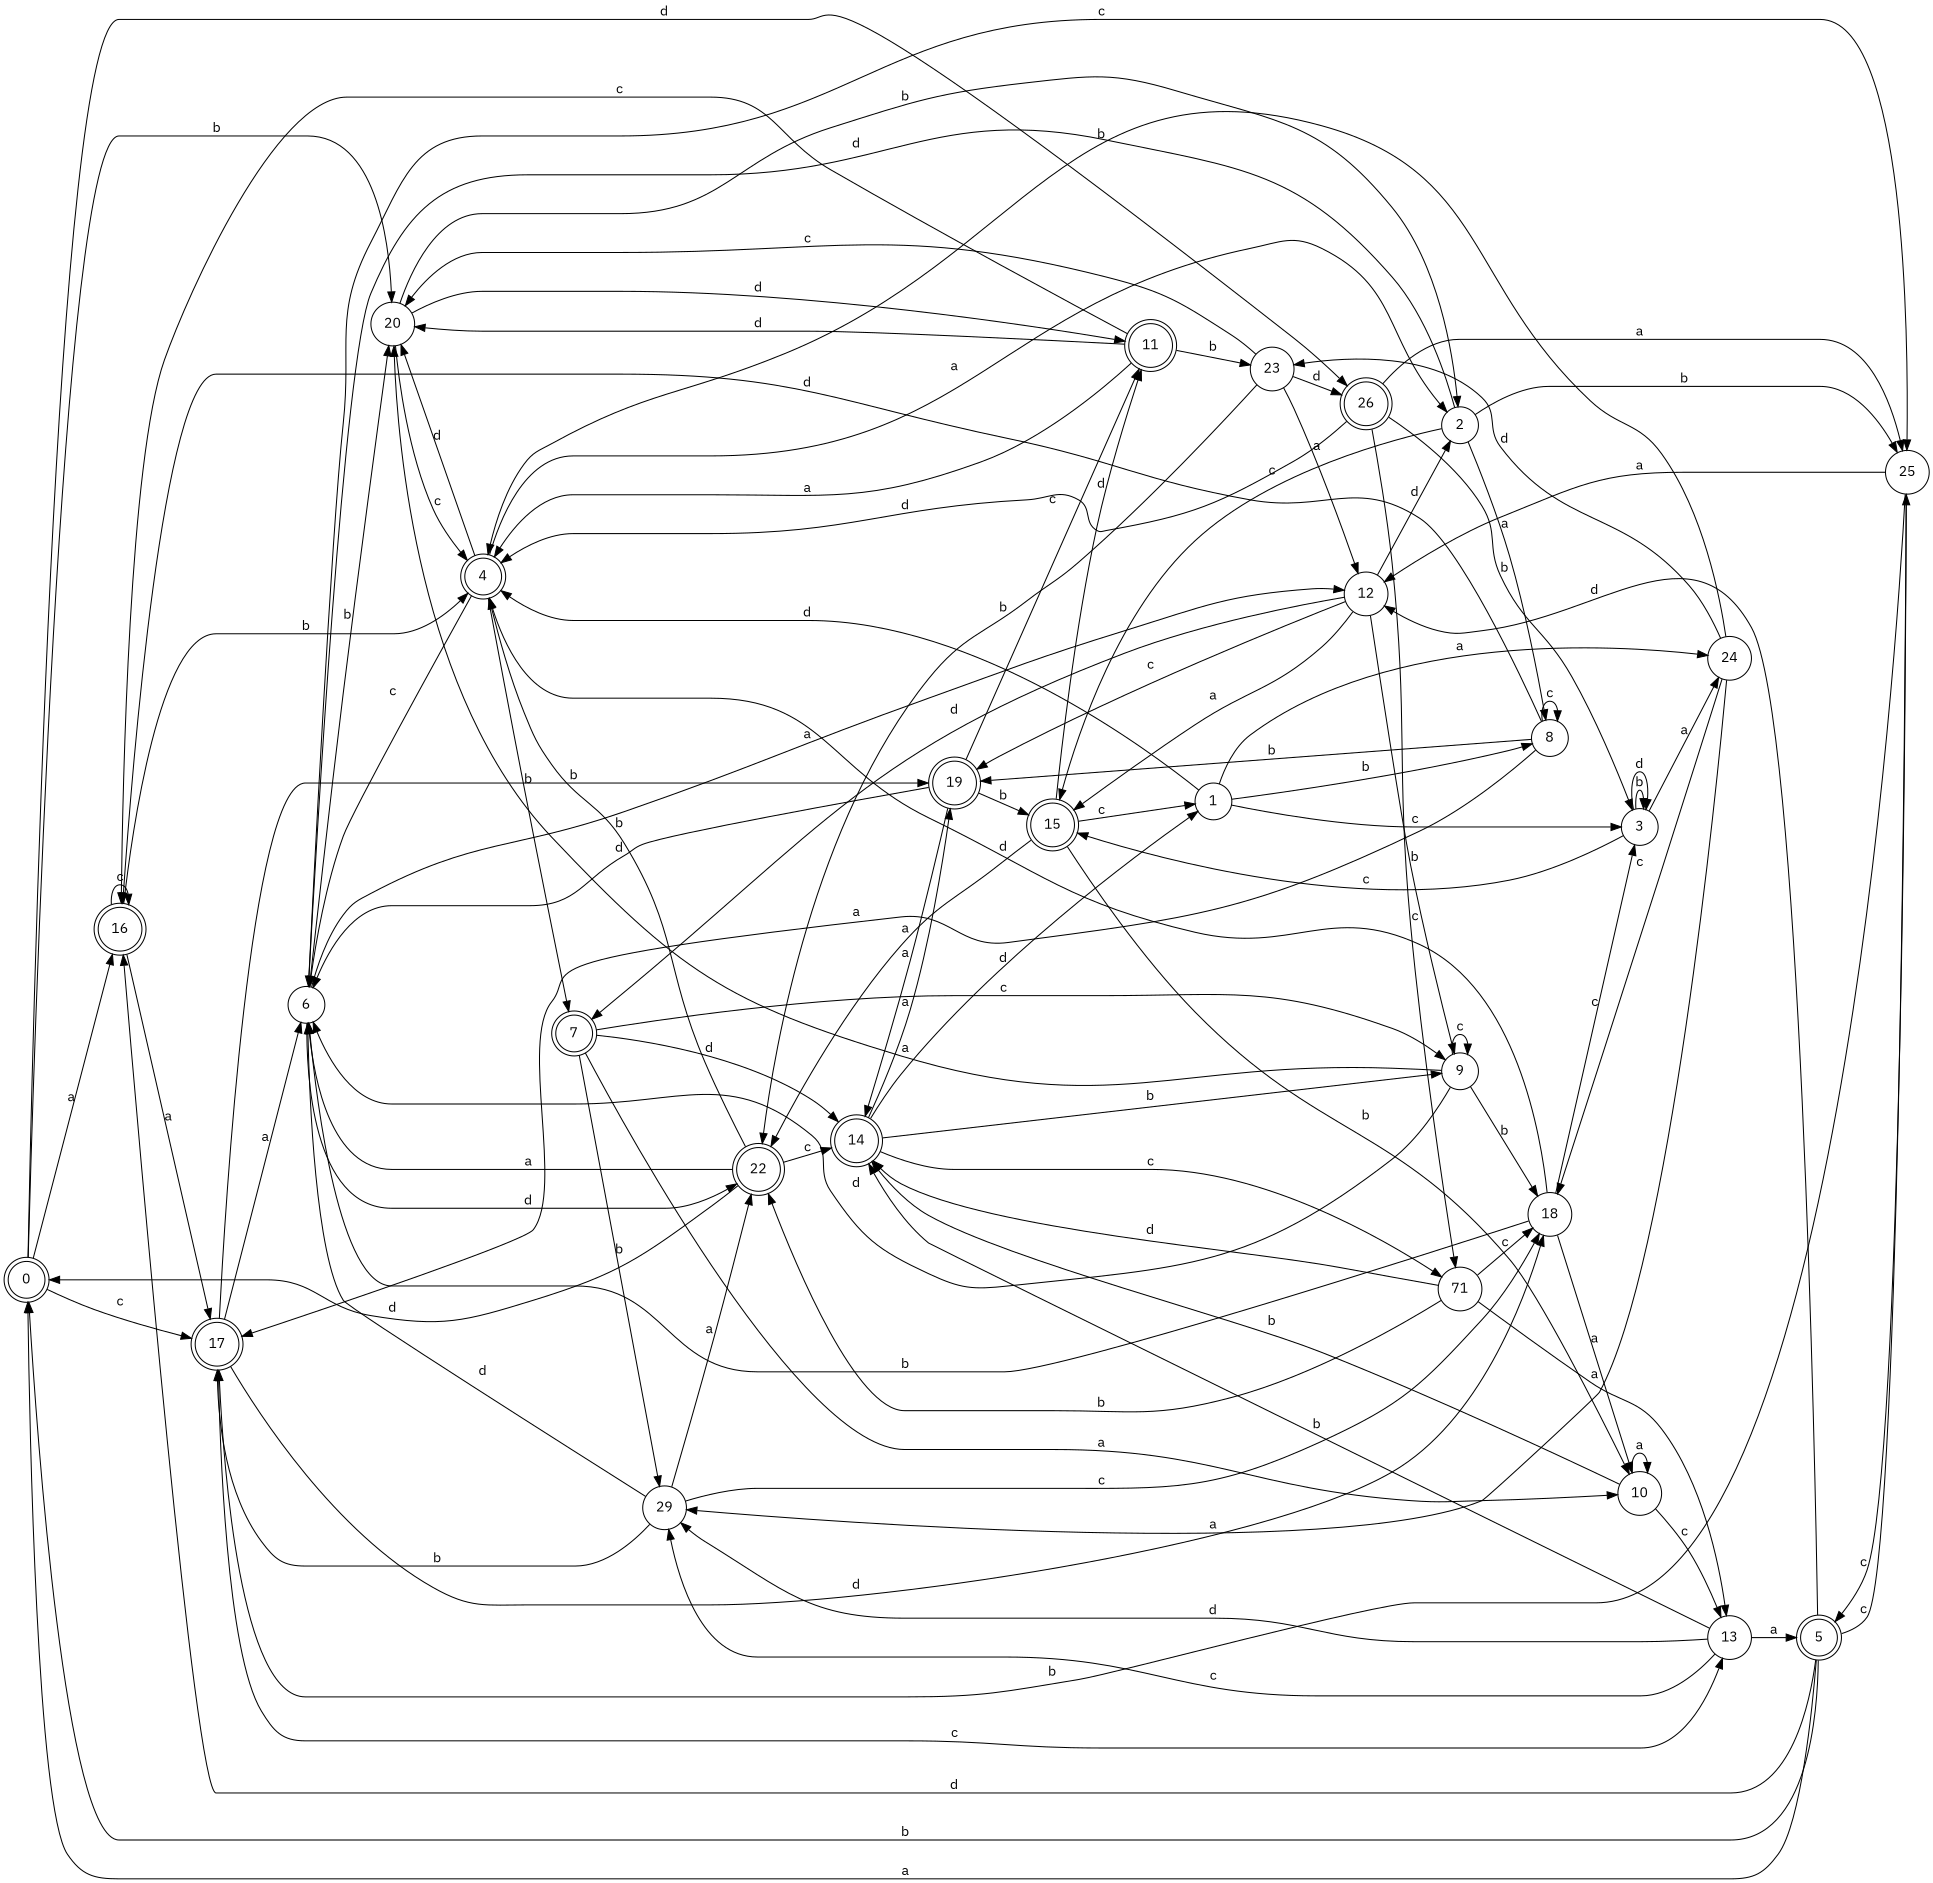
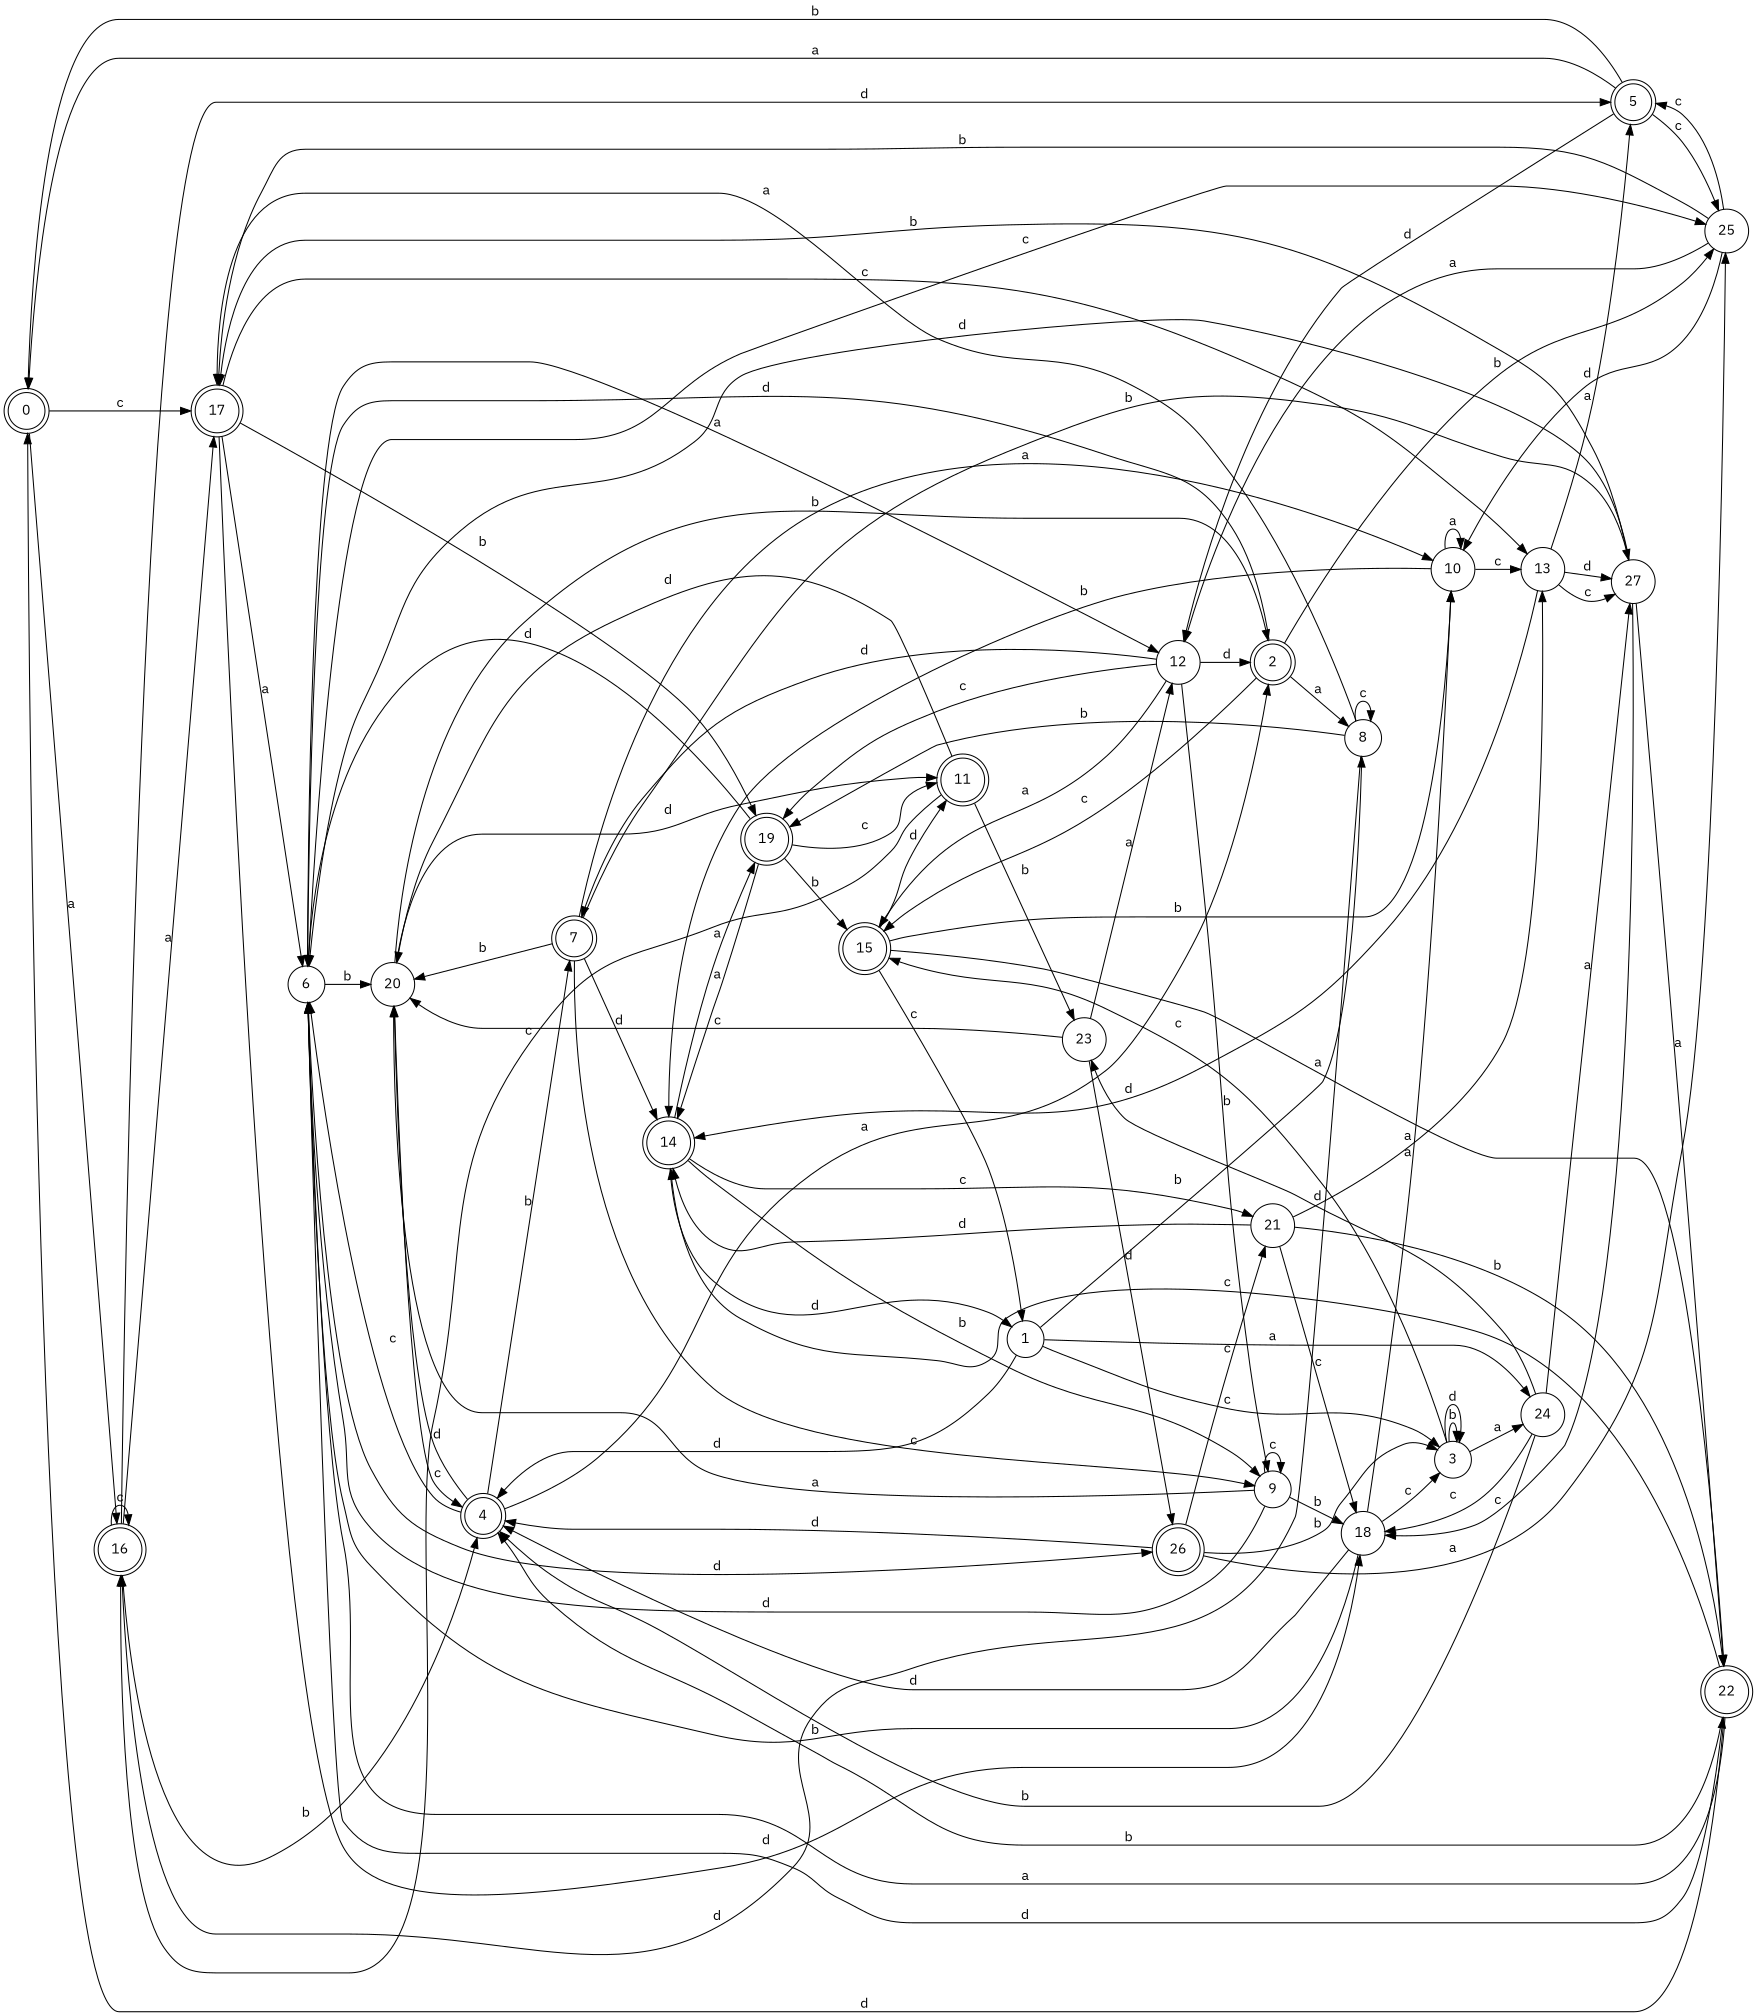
(166, 19) -> (504, 1559)
none -> (1582, 389)
(1460, 425) -> (1273, 662)
(823, 495) -> none
(62, 502) -> (488, 960)
(929, 679) -> none
(1460, 1289) -> (1273, 1226)
(1317, 1424) -> (1129, 1089)
(665, 1508) -> (1633, 582)
(642, 1793) -> (206, 123)
